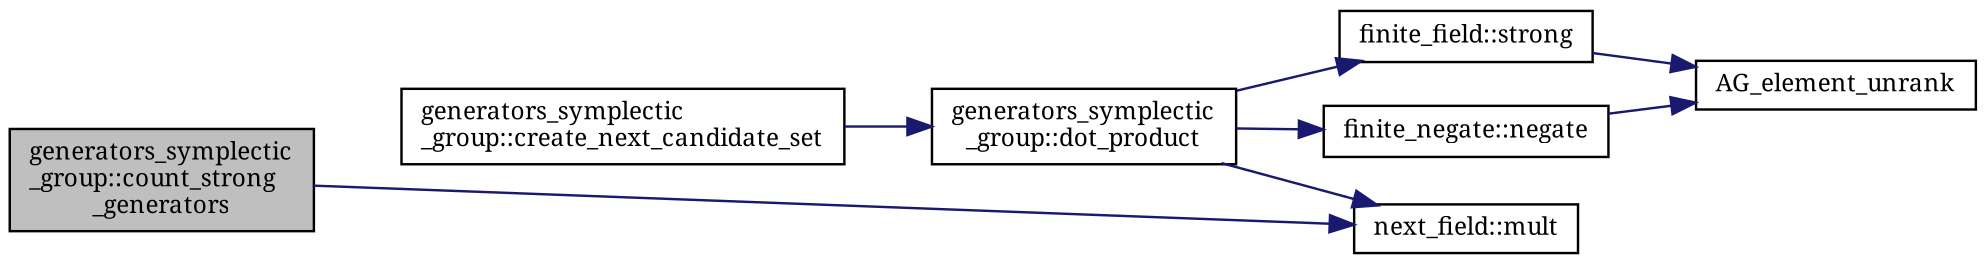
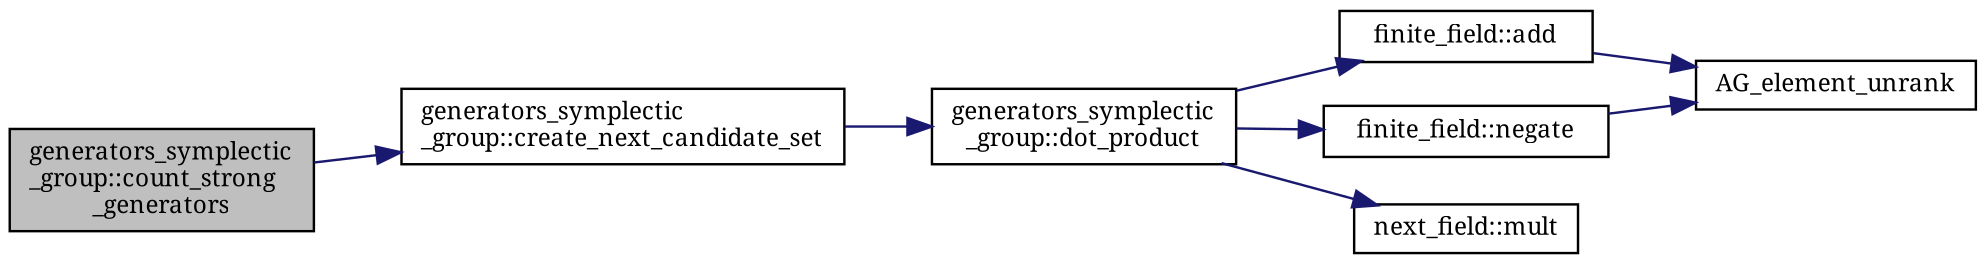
(1466, 36) -> (1466, 36)
(1466, 131) -> (1466, 131)
(822, 205) -> (345, 159)
